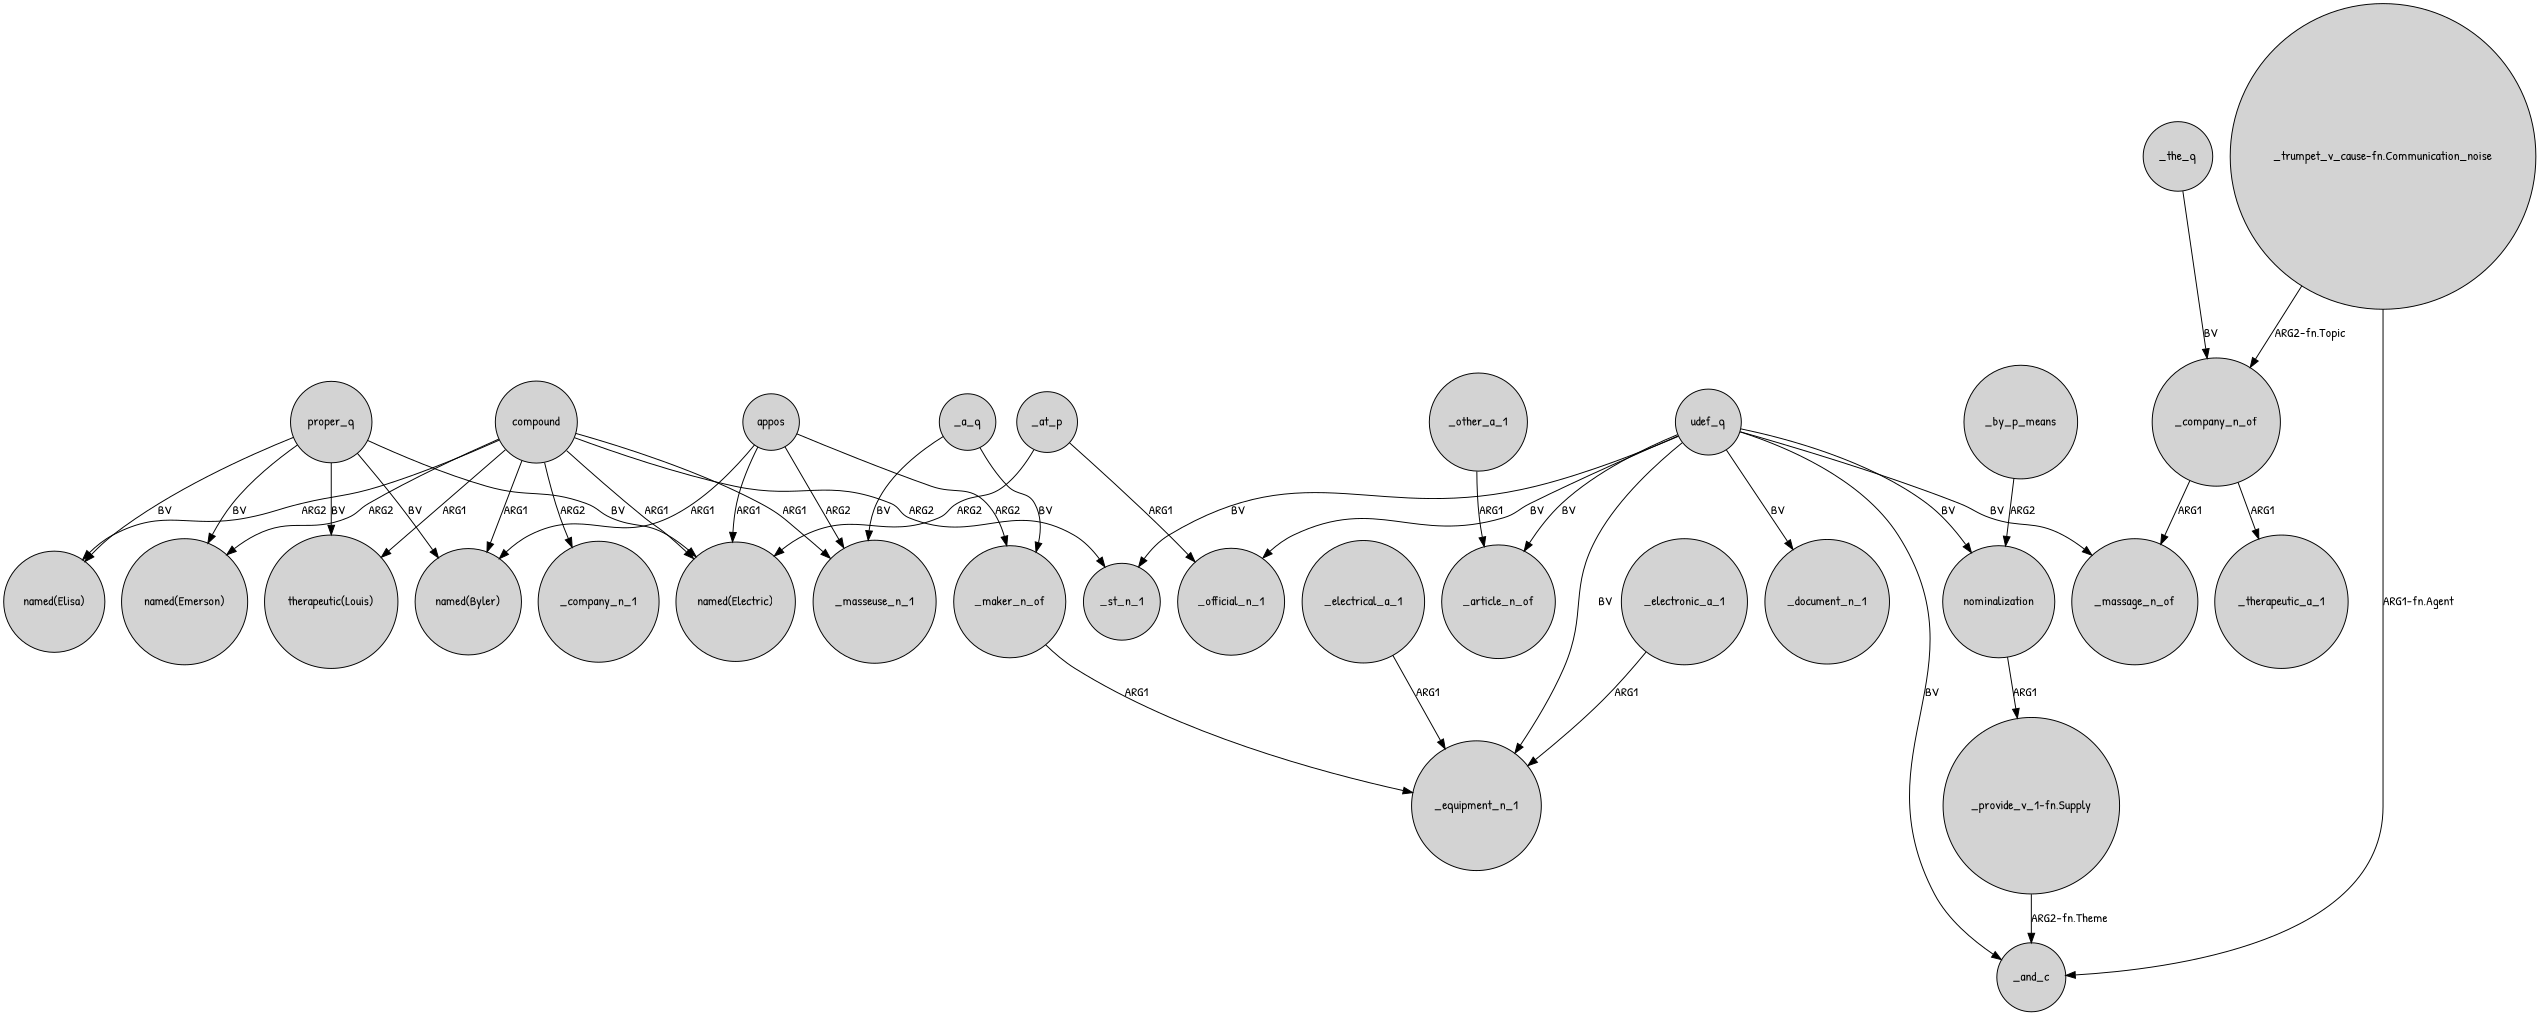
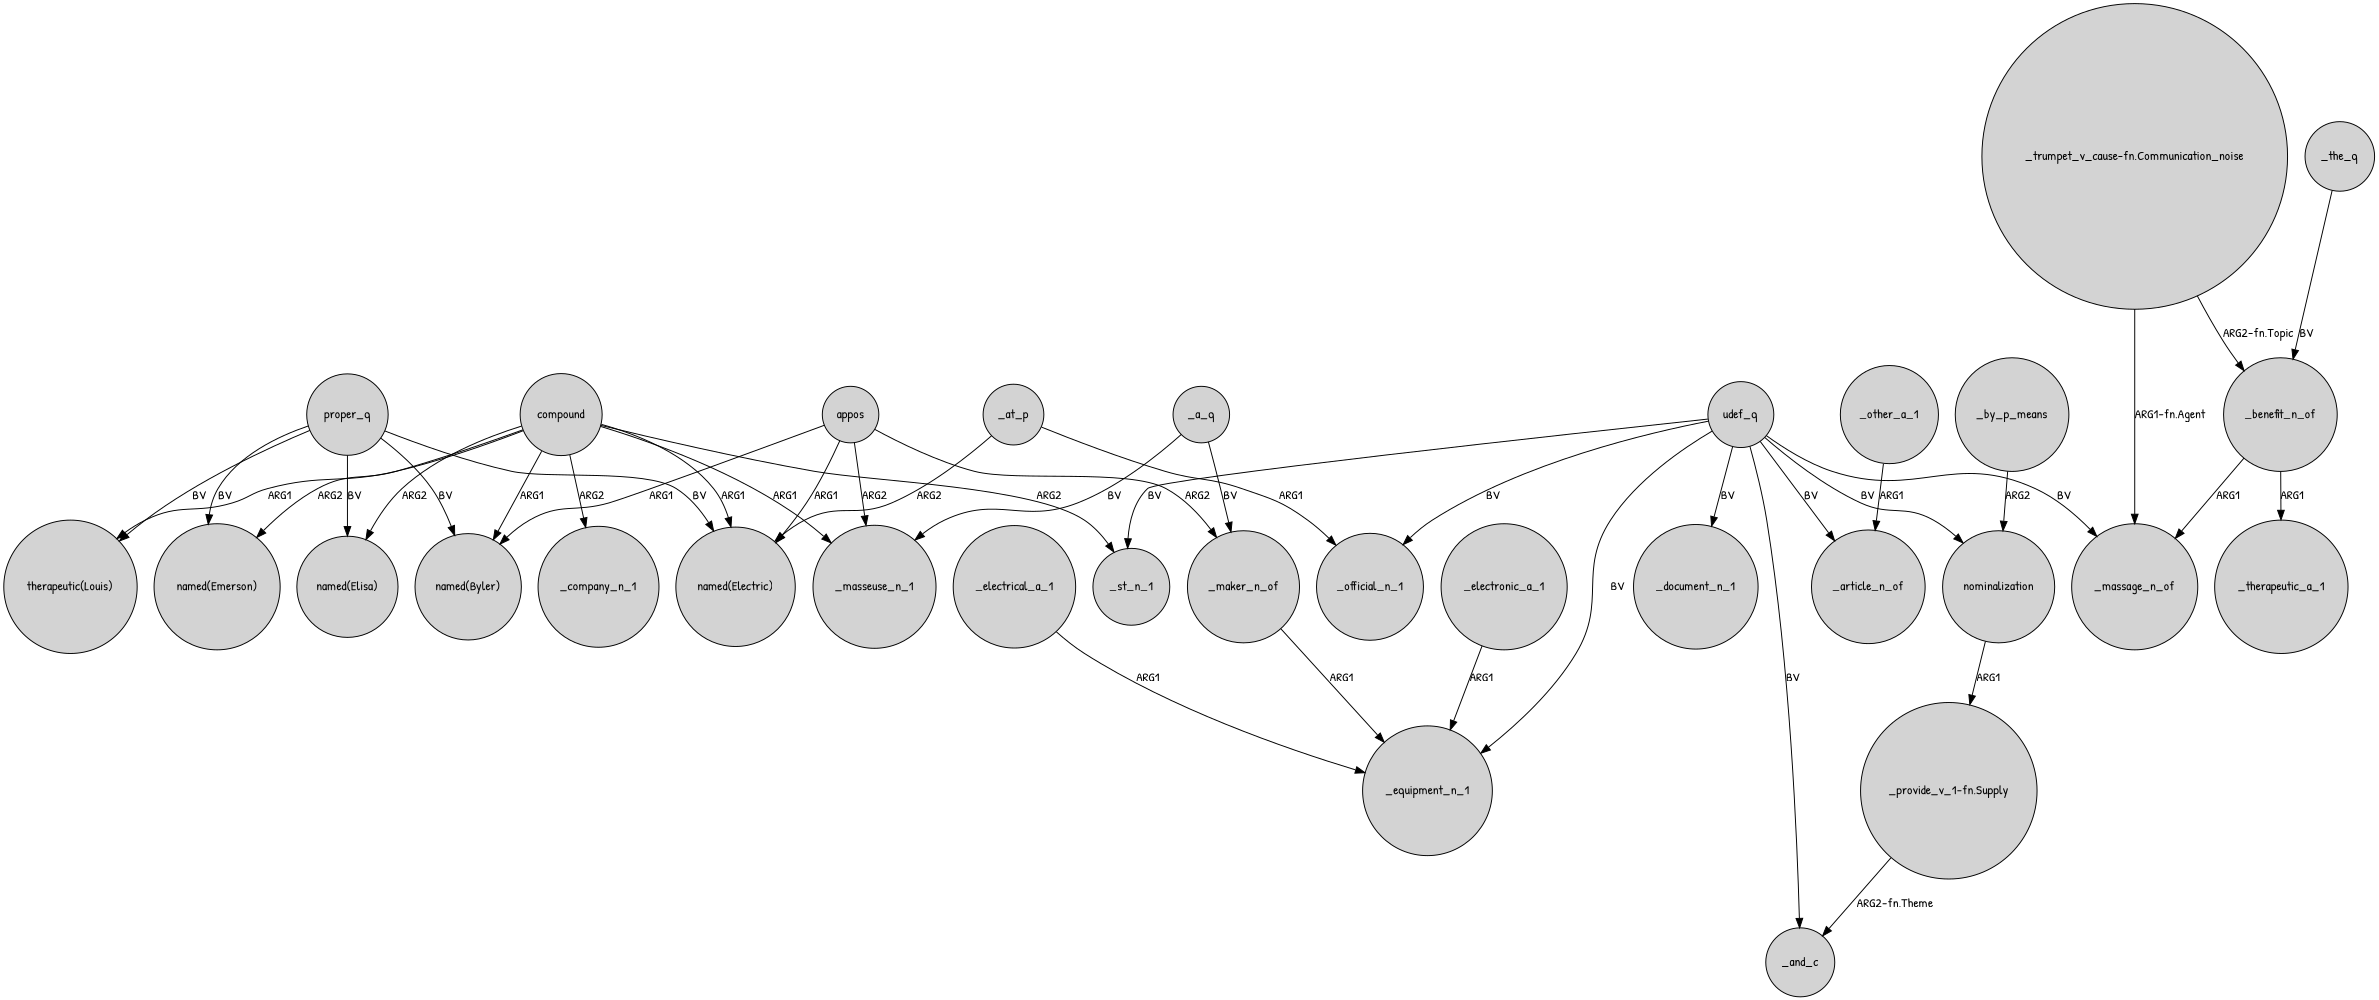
(2216, 422) -> (2280, 415)
(2383, 749) -> (2135, 411)
